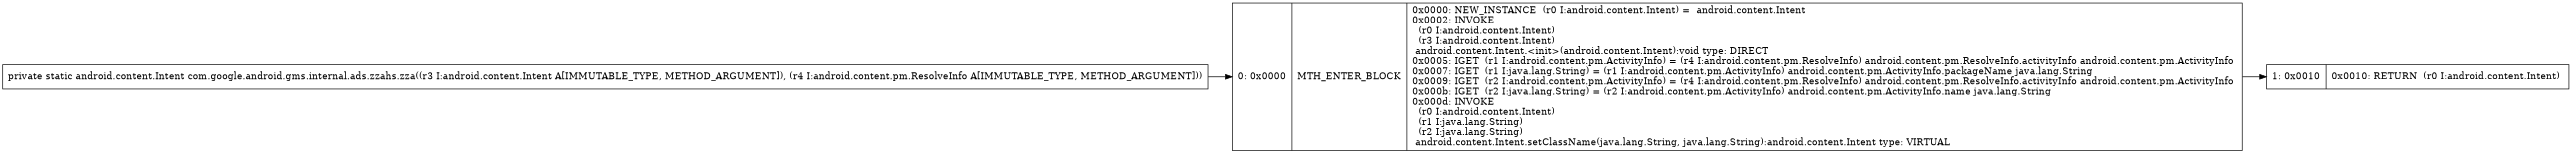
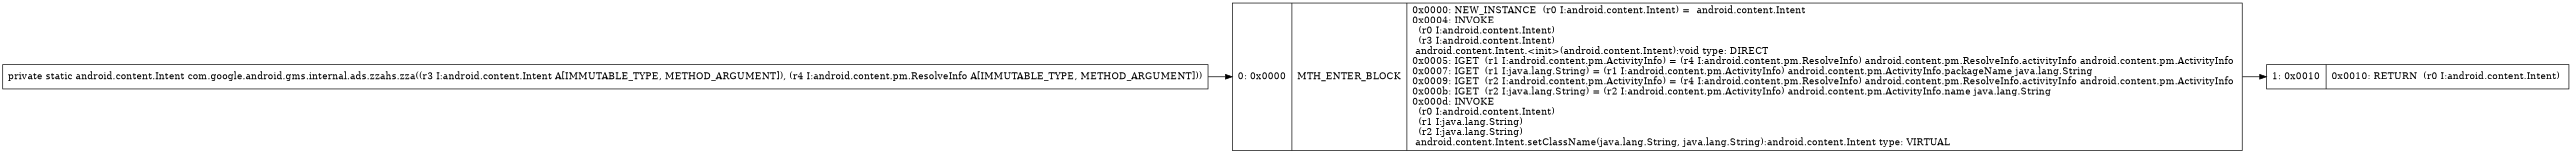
(1457, 21) -> (1457, 21)
